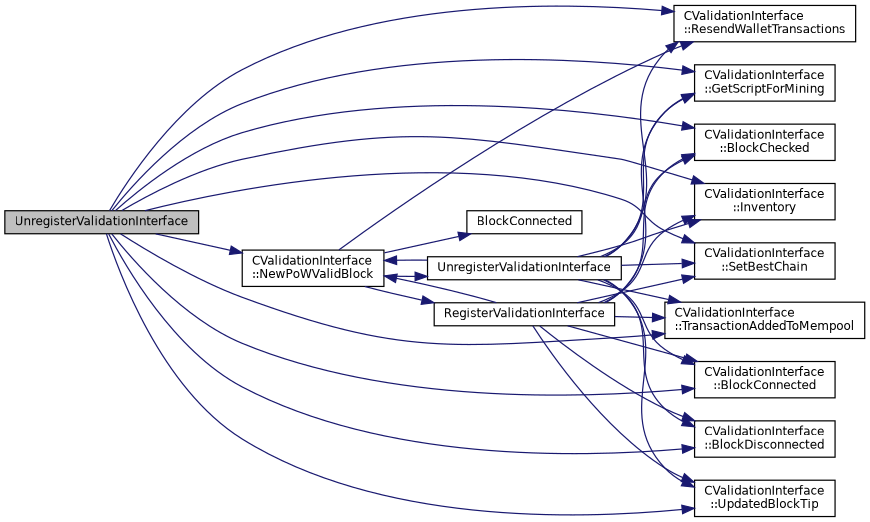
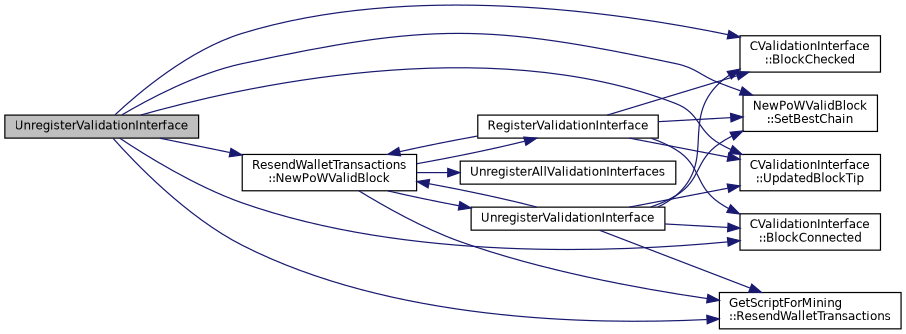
(765, 24) -> (810, 311)
(765, 83) -> none
(765, 202) -> none
(524, 222) -> (568, 173)
(765, 261) -> (810, 113)
(313, 268) -> (329, 173)
(765, 320) -> none
(765, 439) -> none
